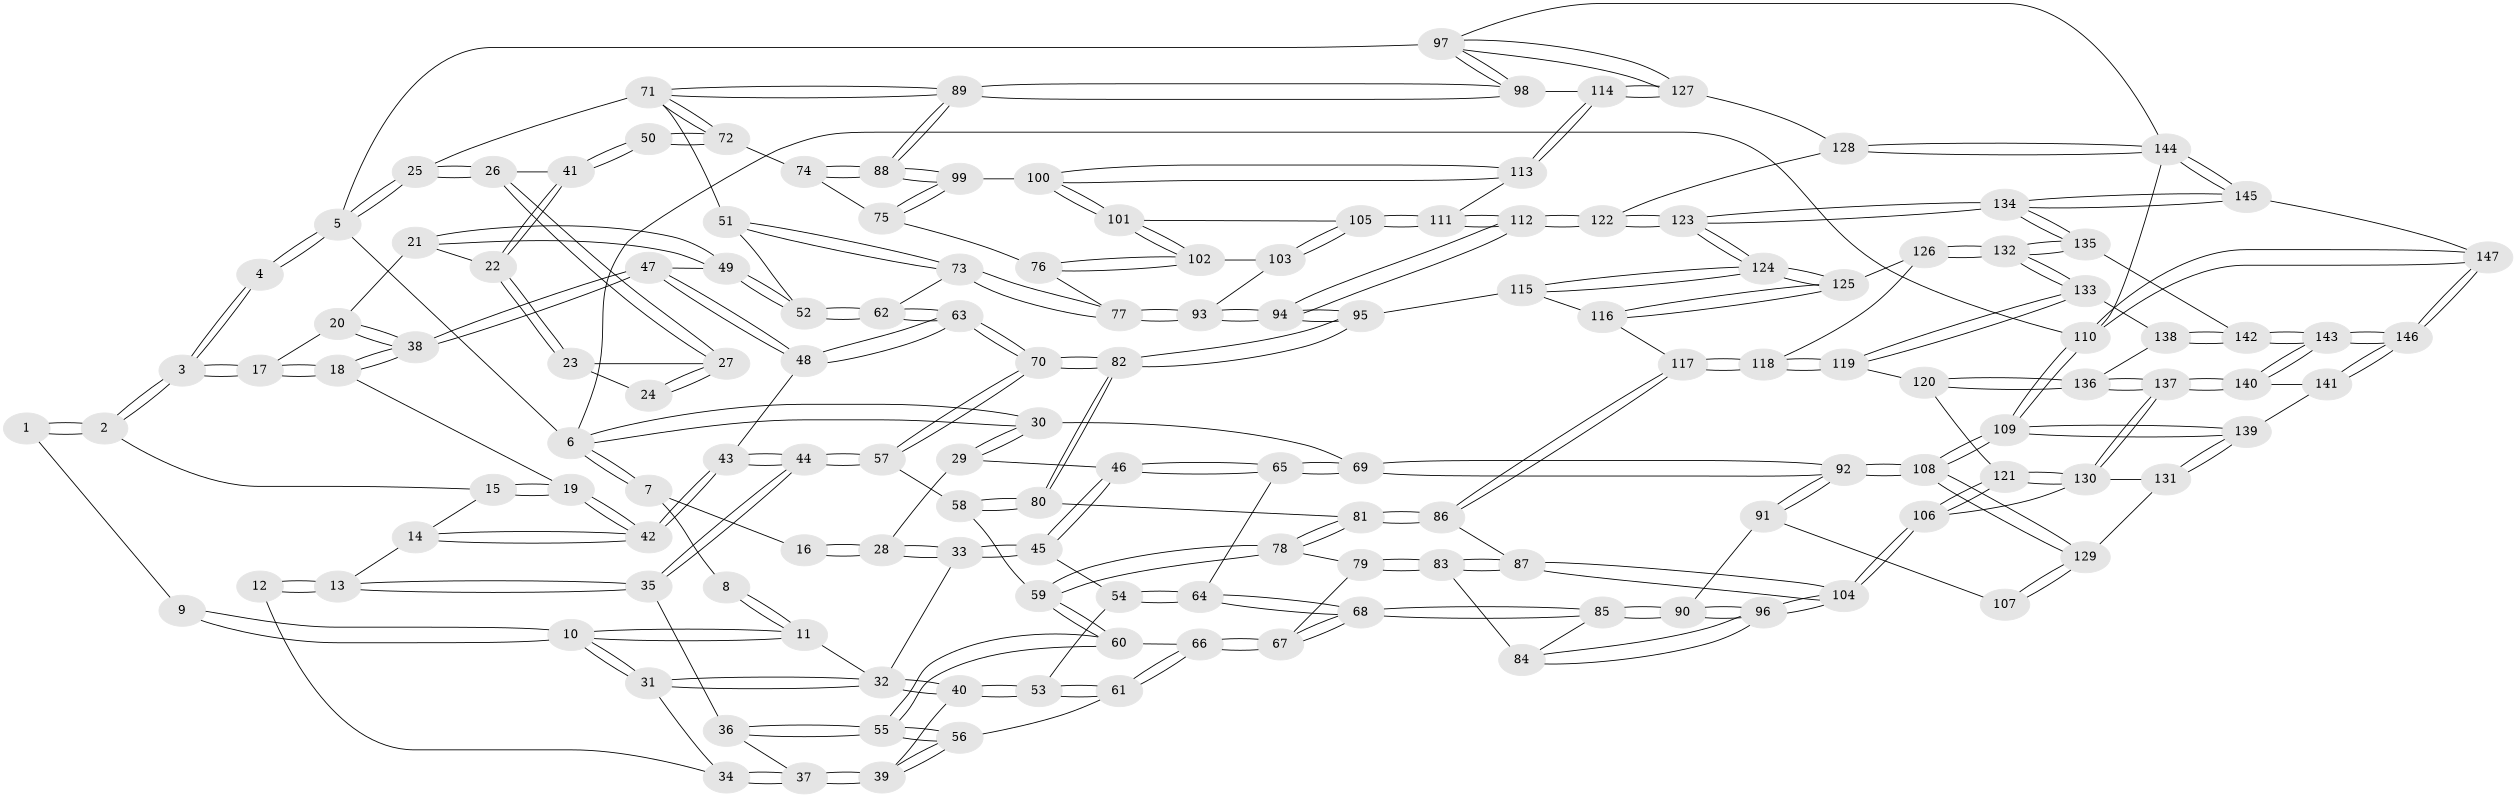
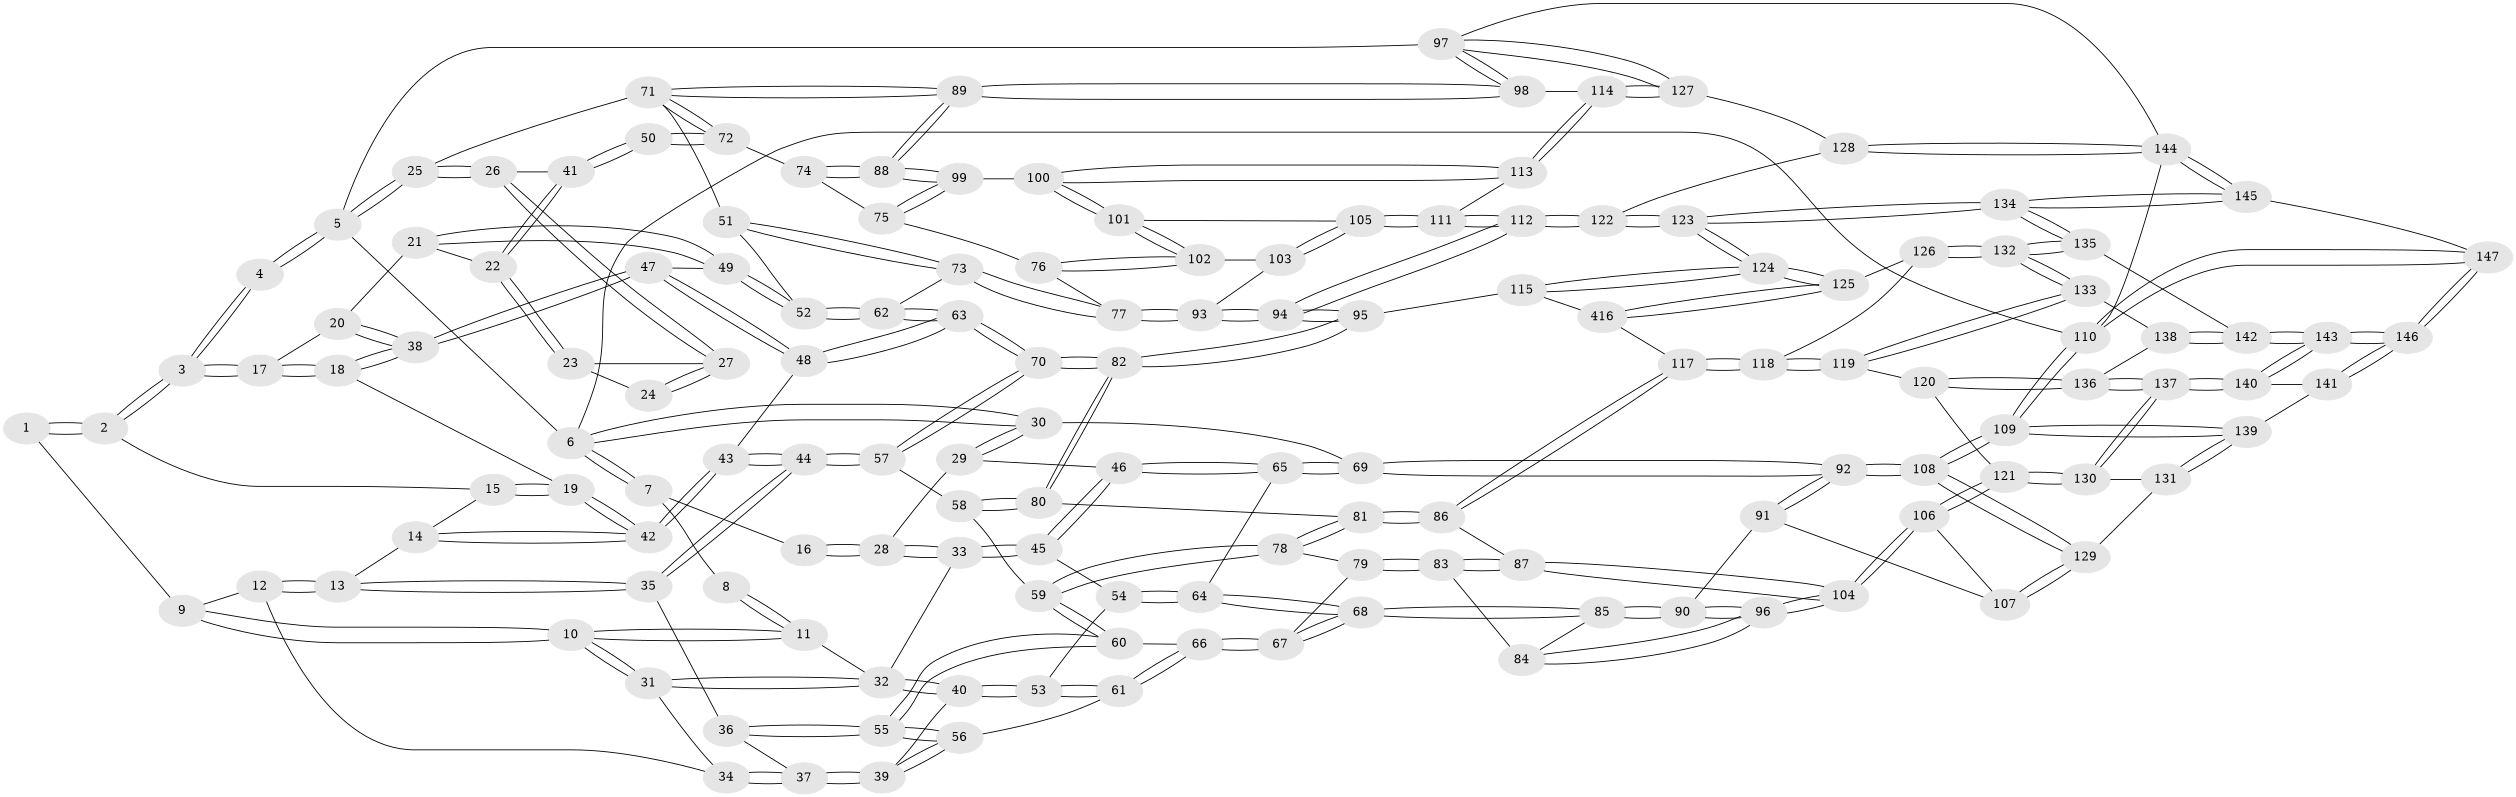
(1603, 317) -> (1603, 317)
(2014, 504) -> (1965, 561)
none -> (221, 599)
